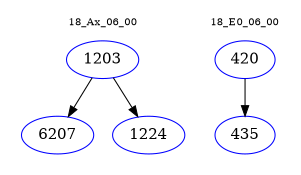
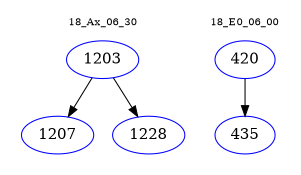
(103, 23) -> (103, 23)
(58, 135) -> (58, 135)
(149, 135) -> (149, 135)
